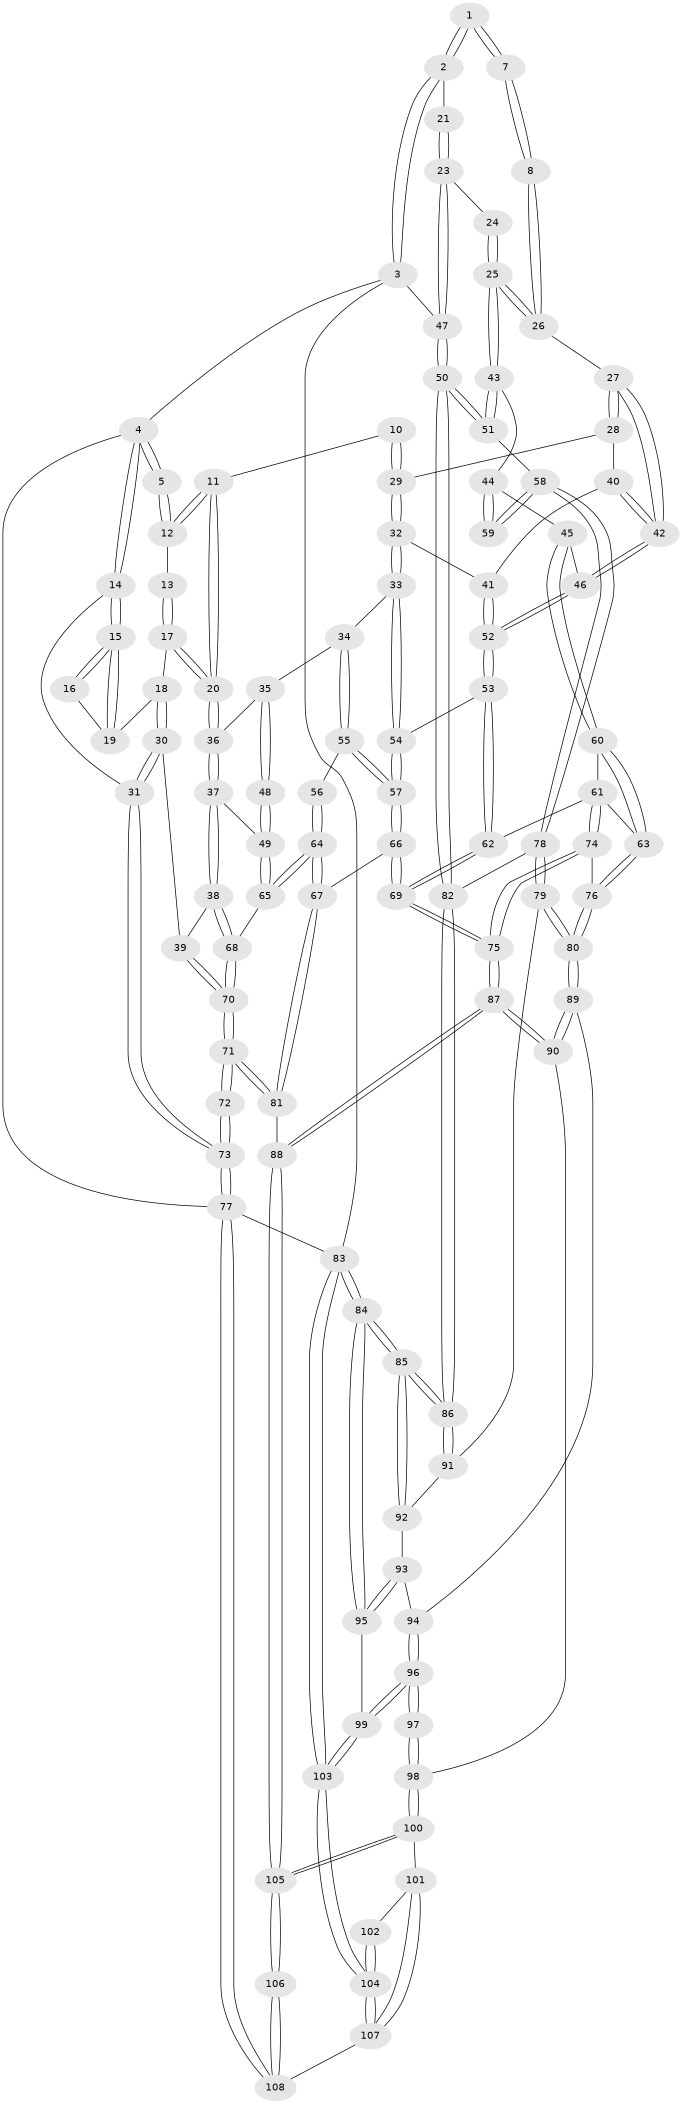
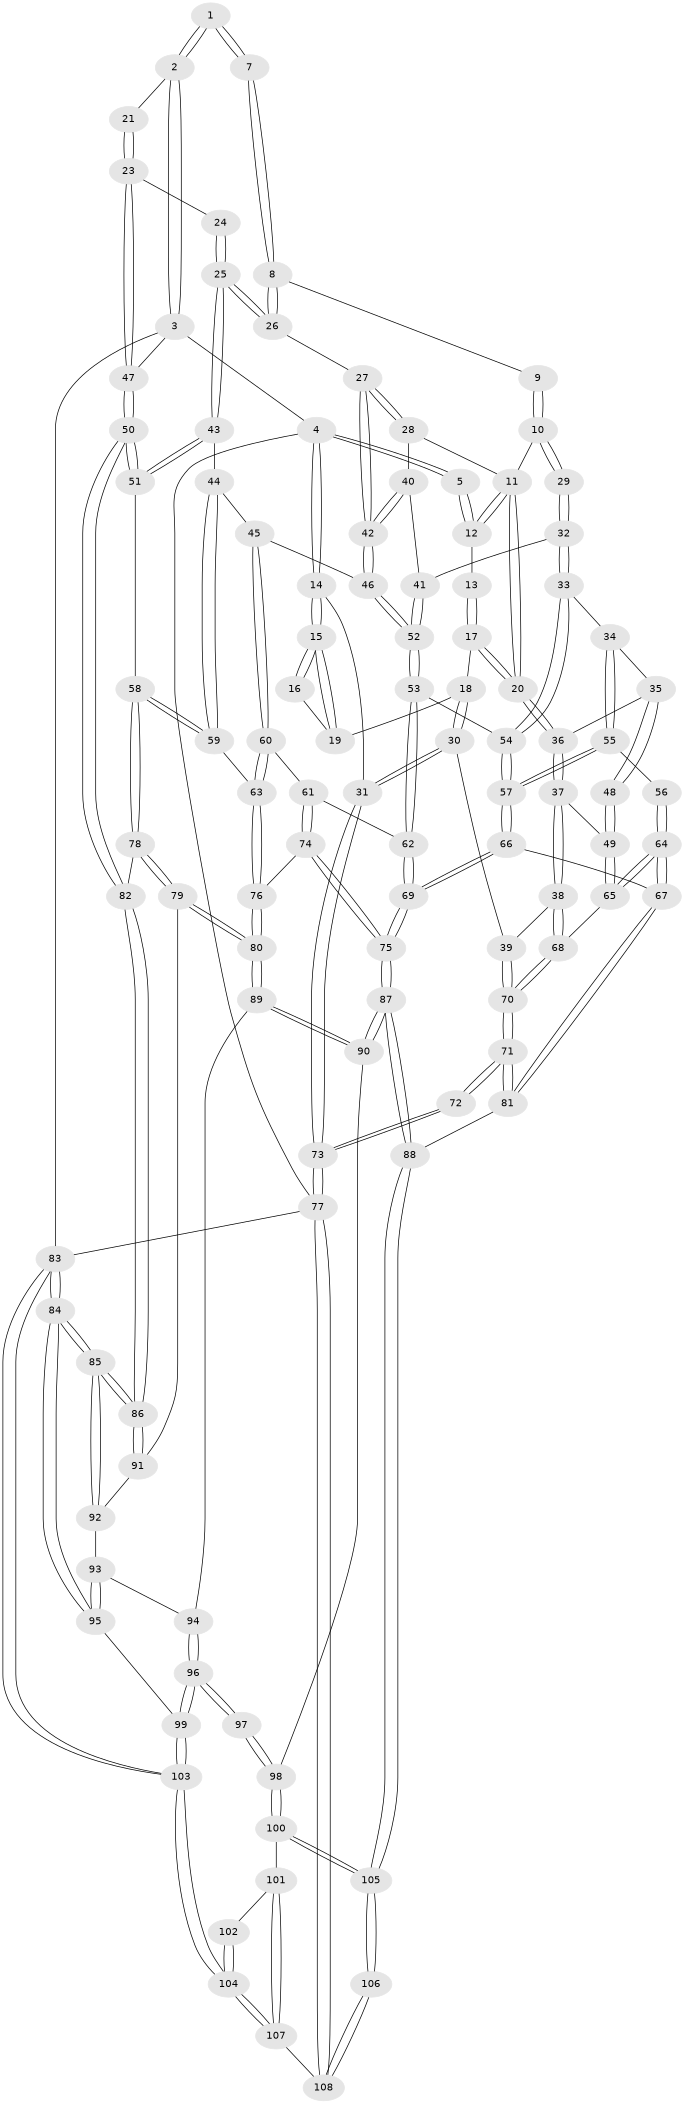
none -> (538, 378)
(501, 457) -> (460, 456)
(621, 819) -> (236, 767)
